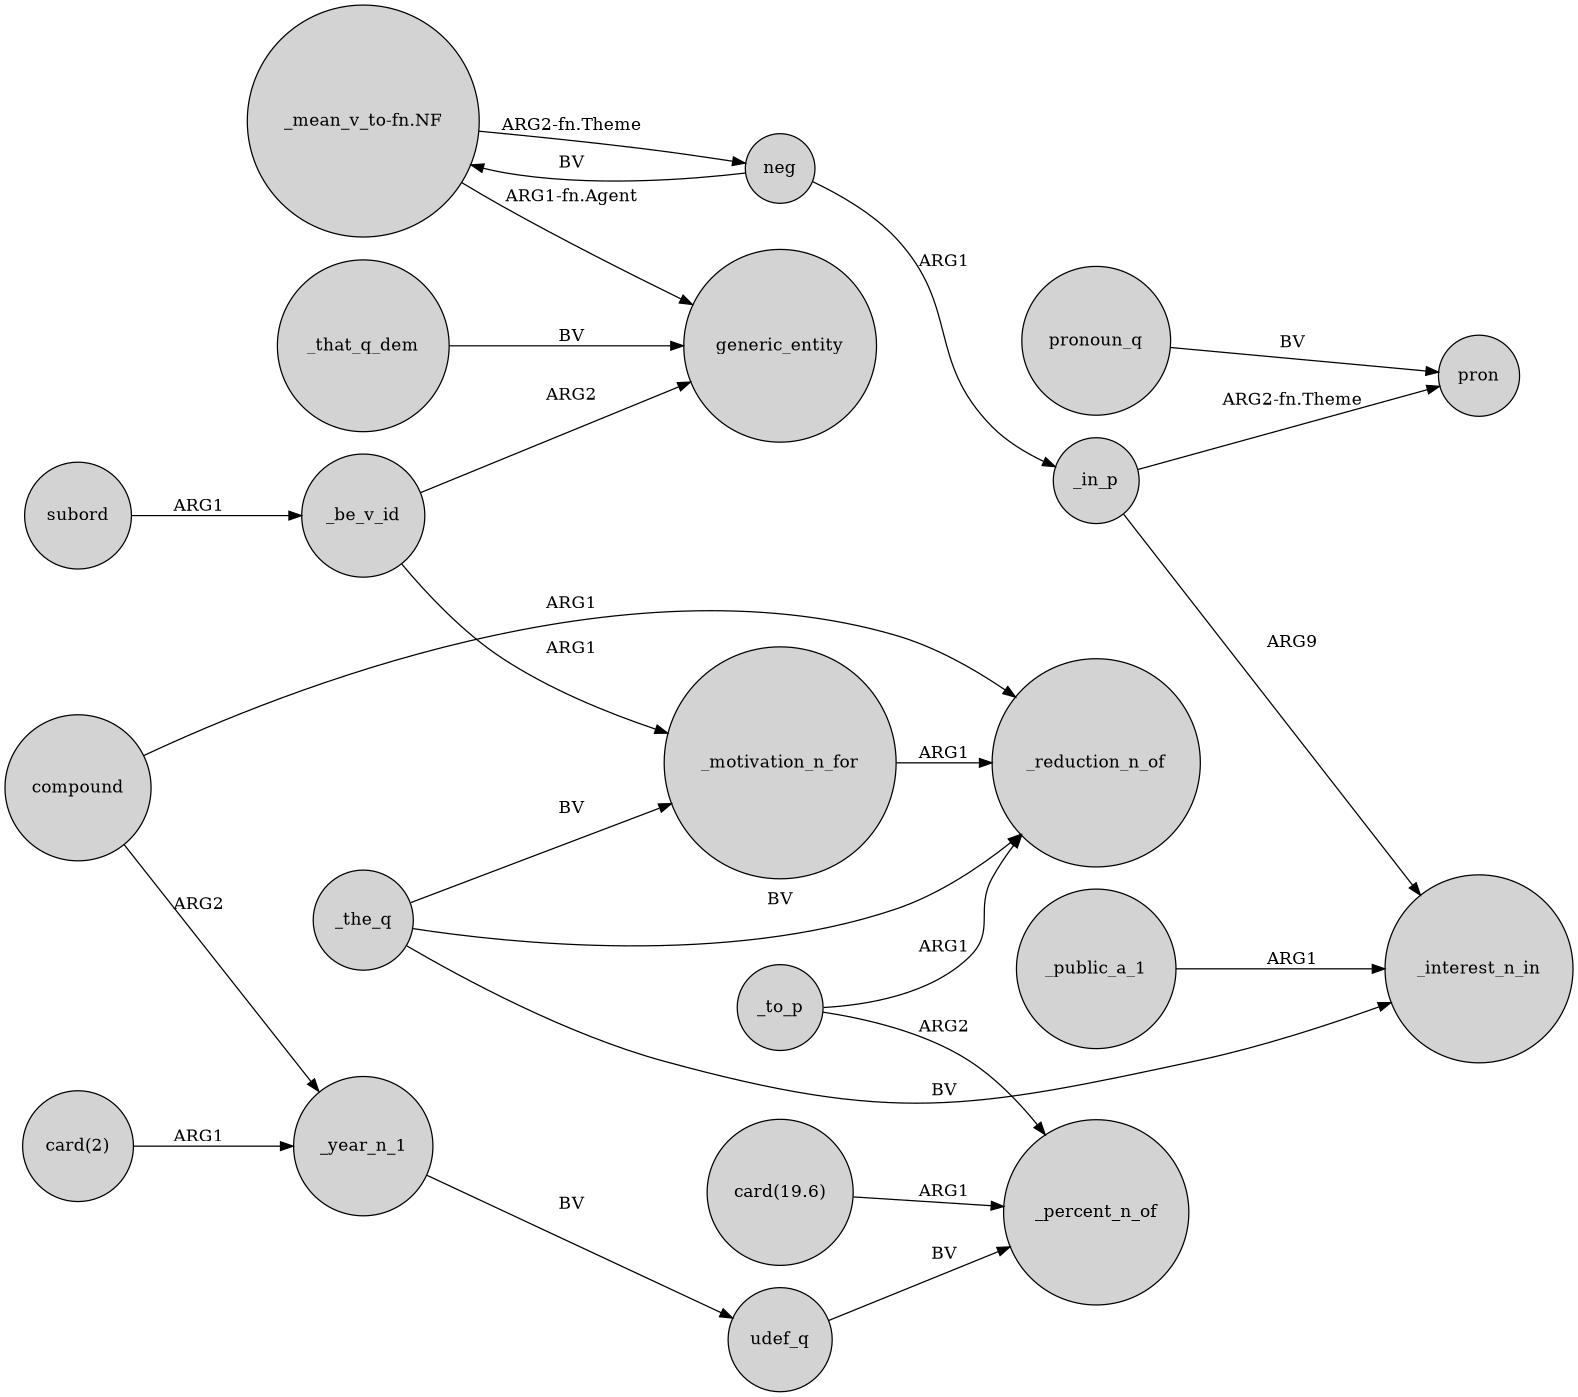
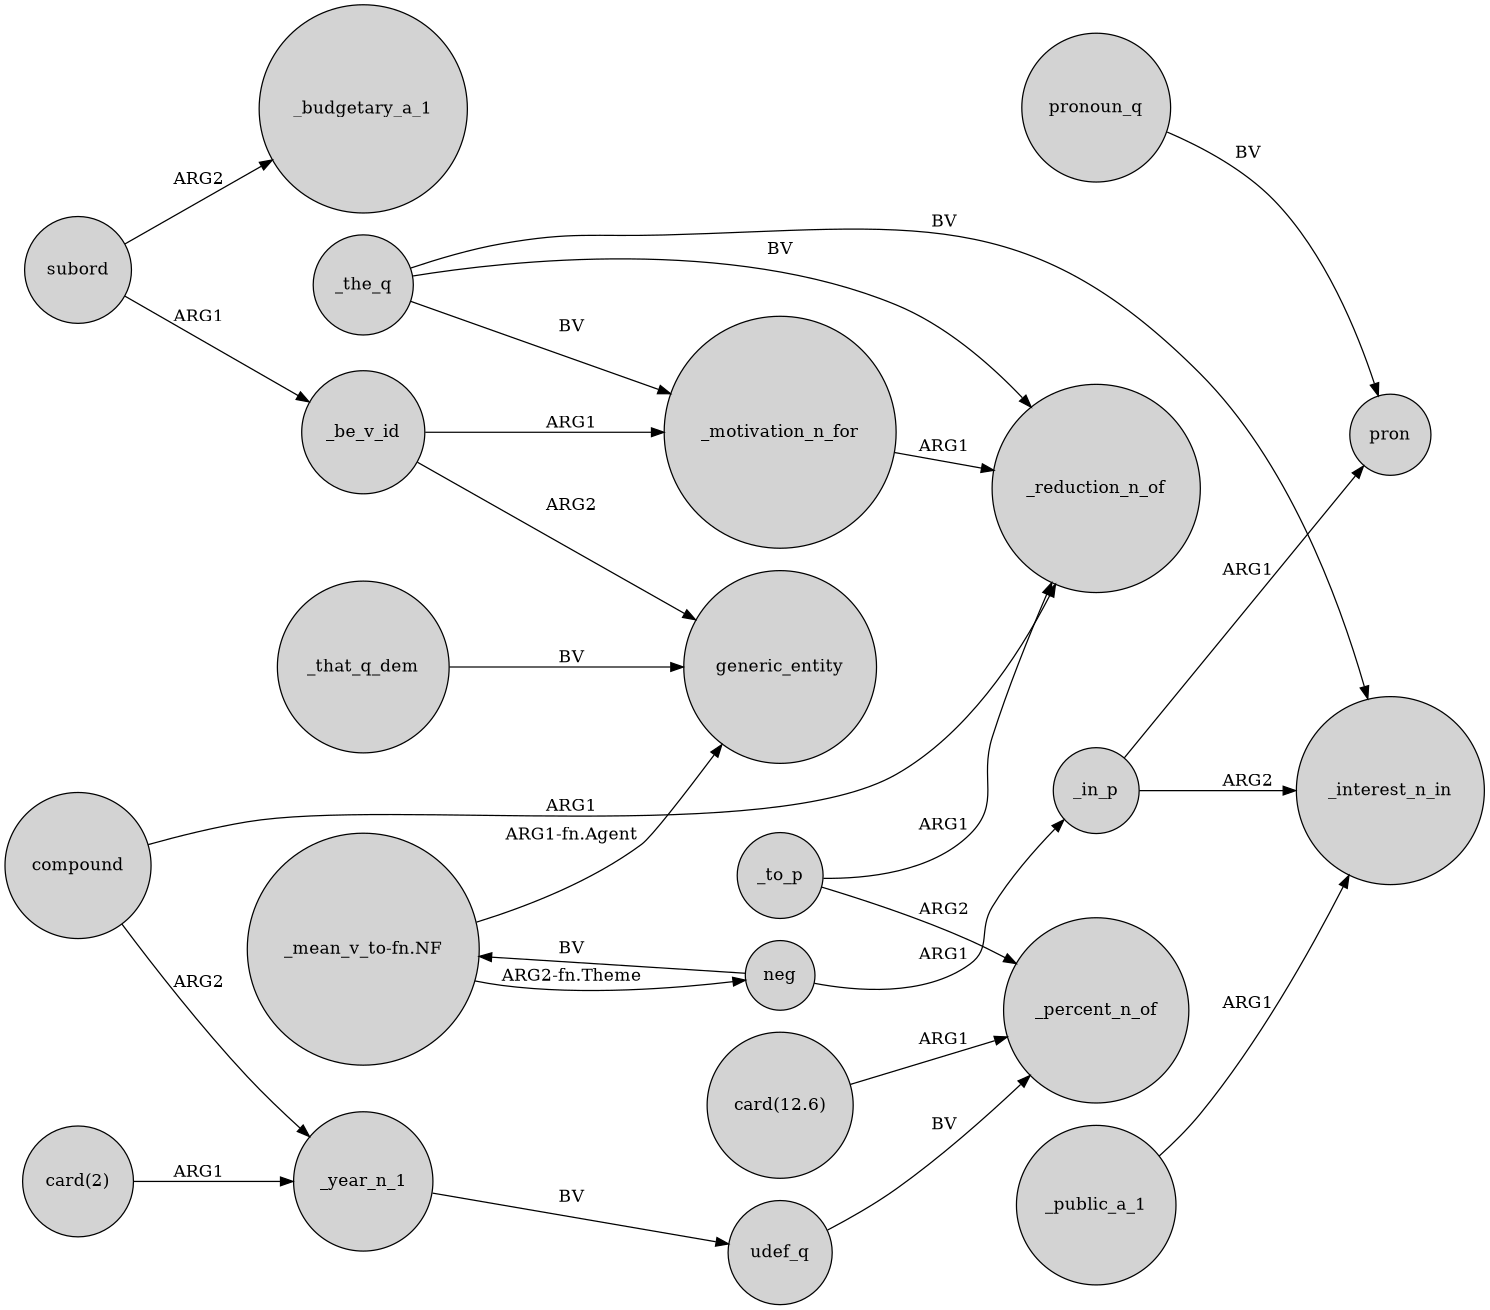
none -> (363, 109)
(1292, 400) -> (1248, 570)
(1292, 642) -> (1248, 781)
(780, 1192) -> (780, 1105)
